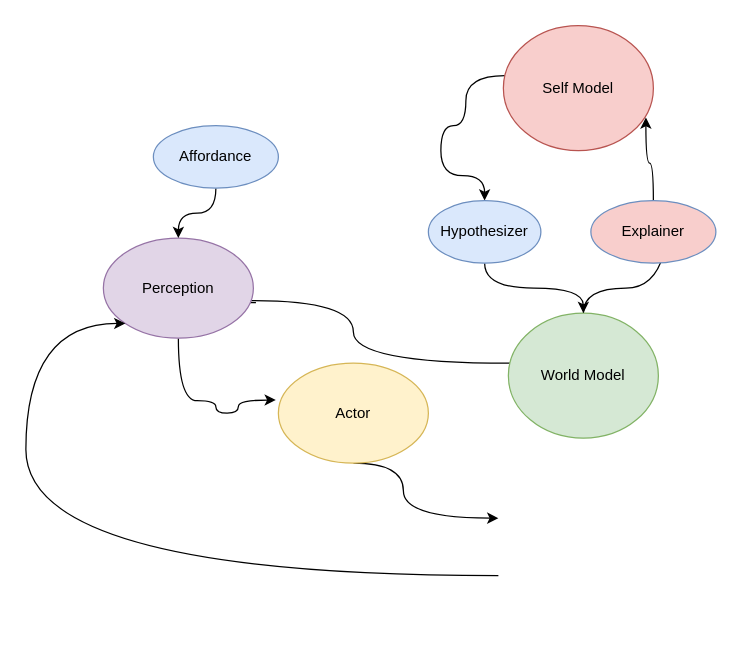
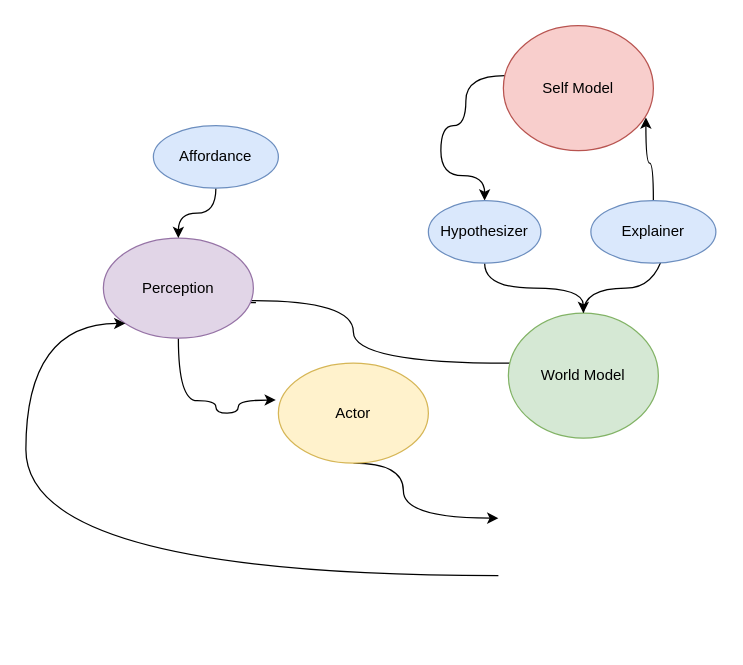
(653, 232) -> (653, 232)
